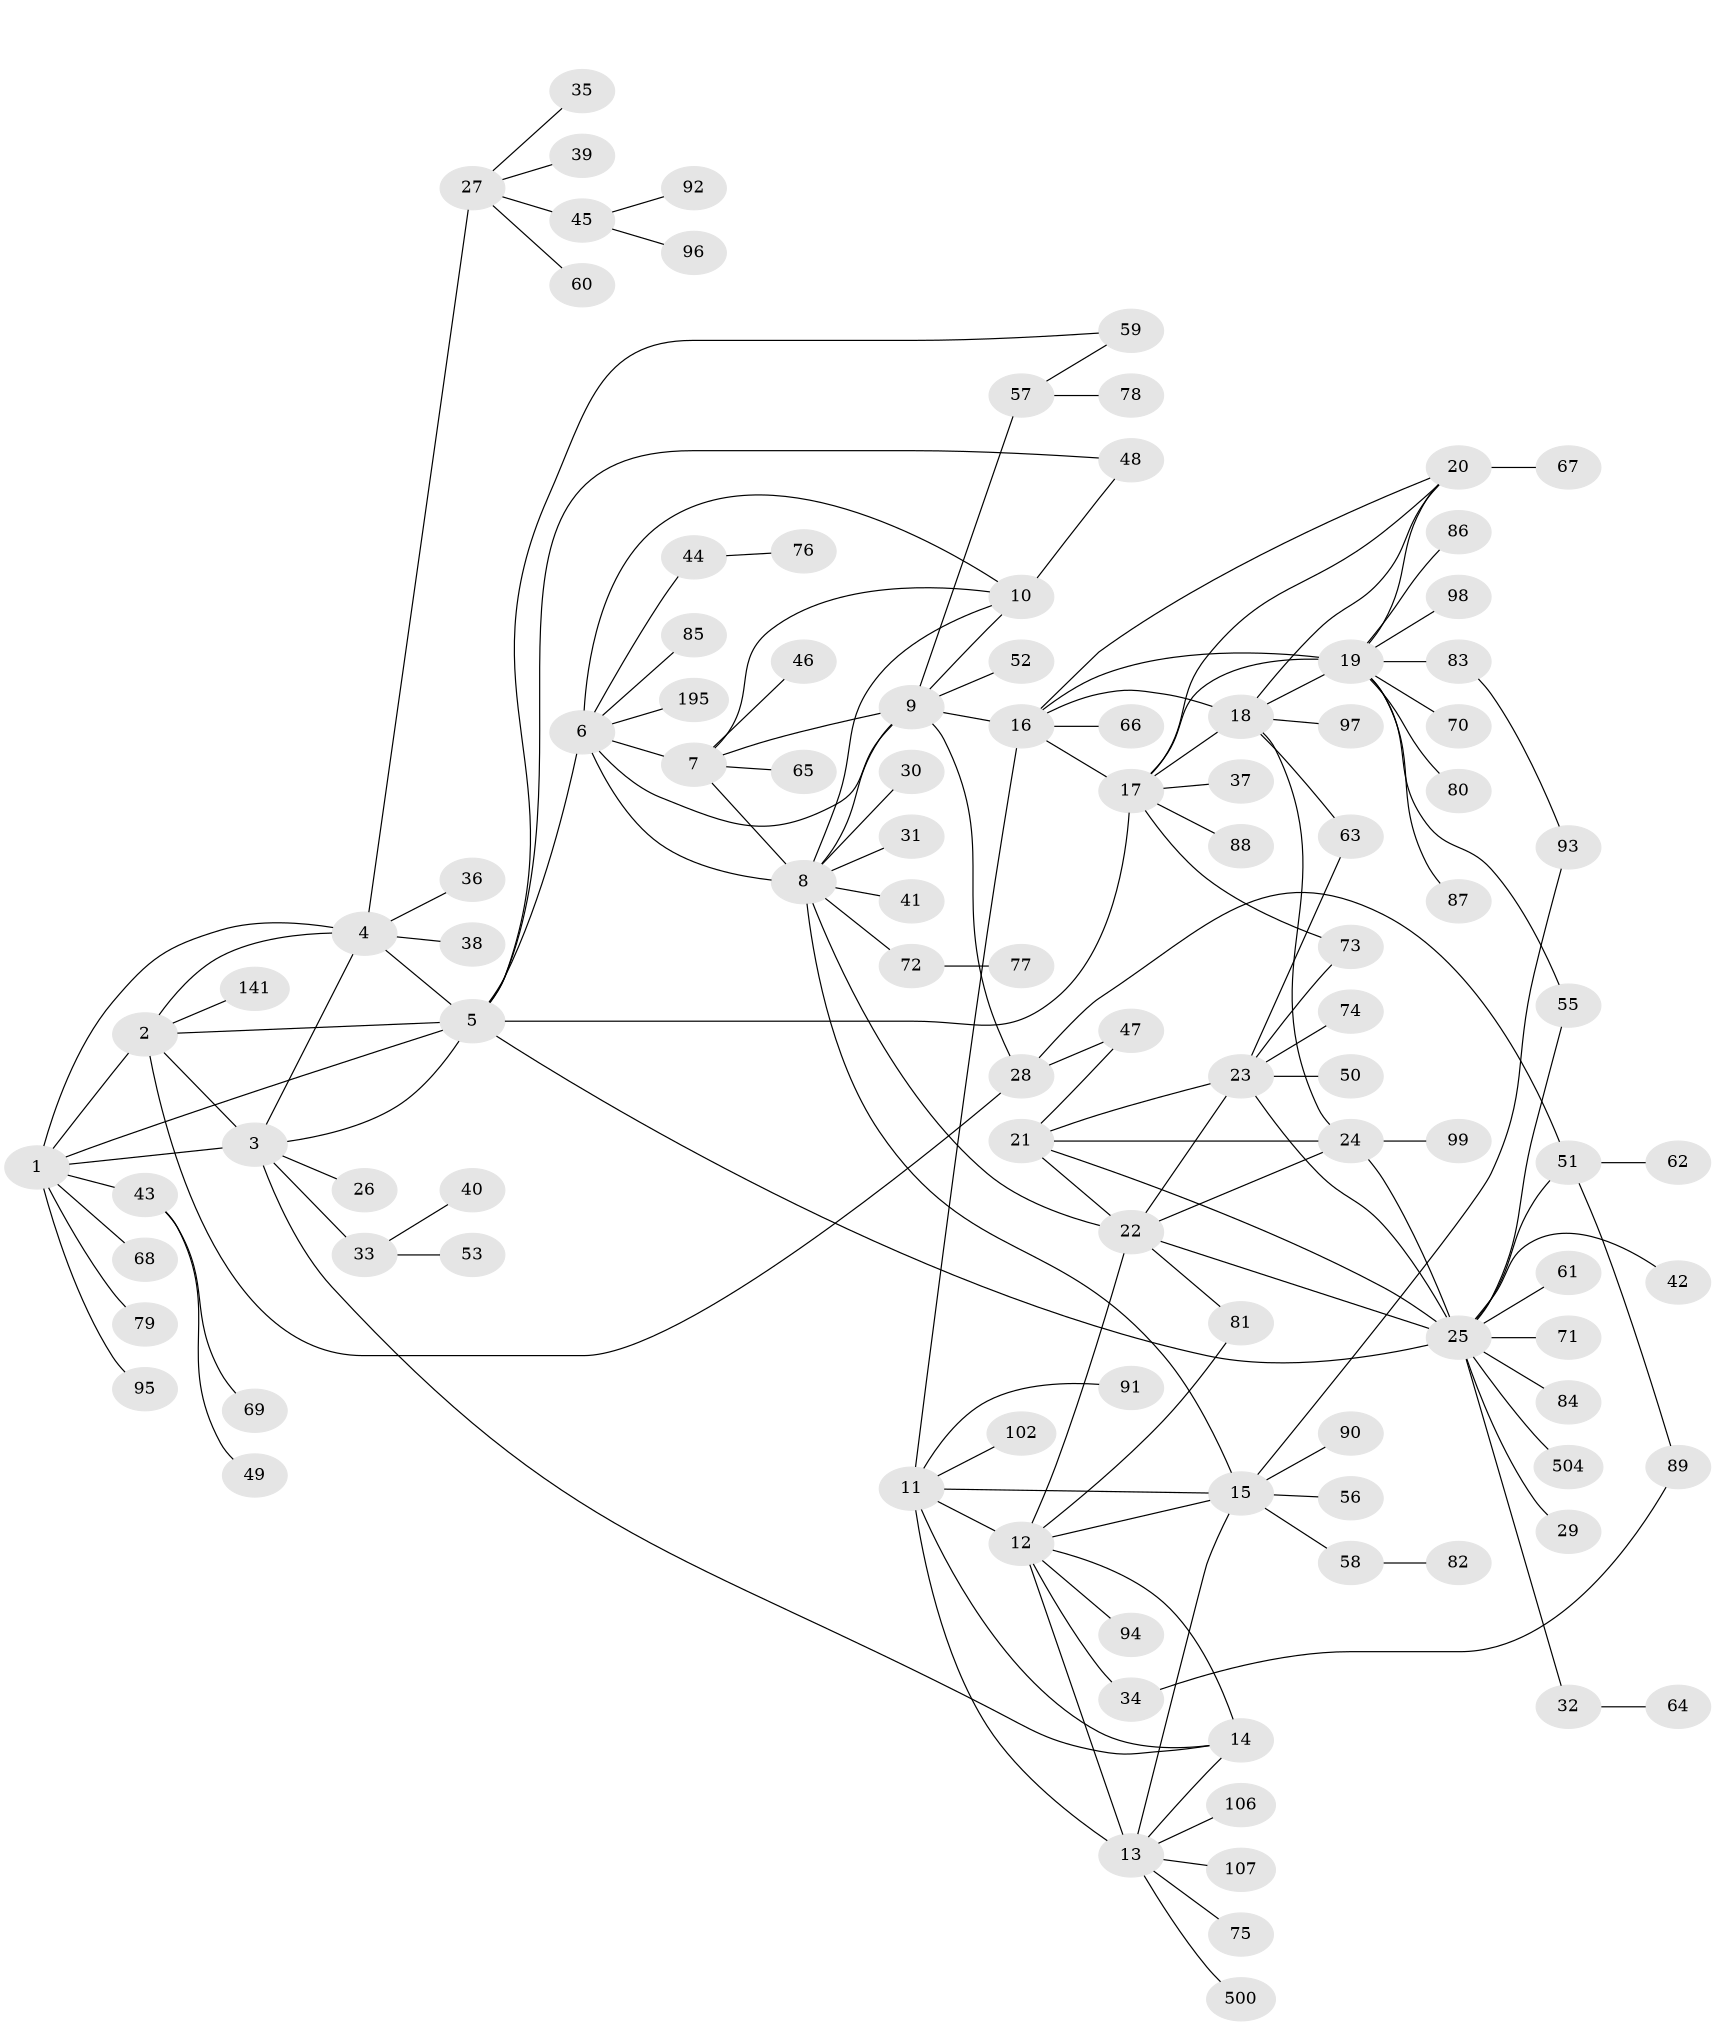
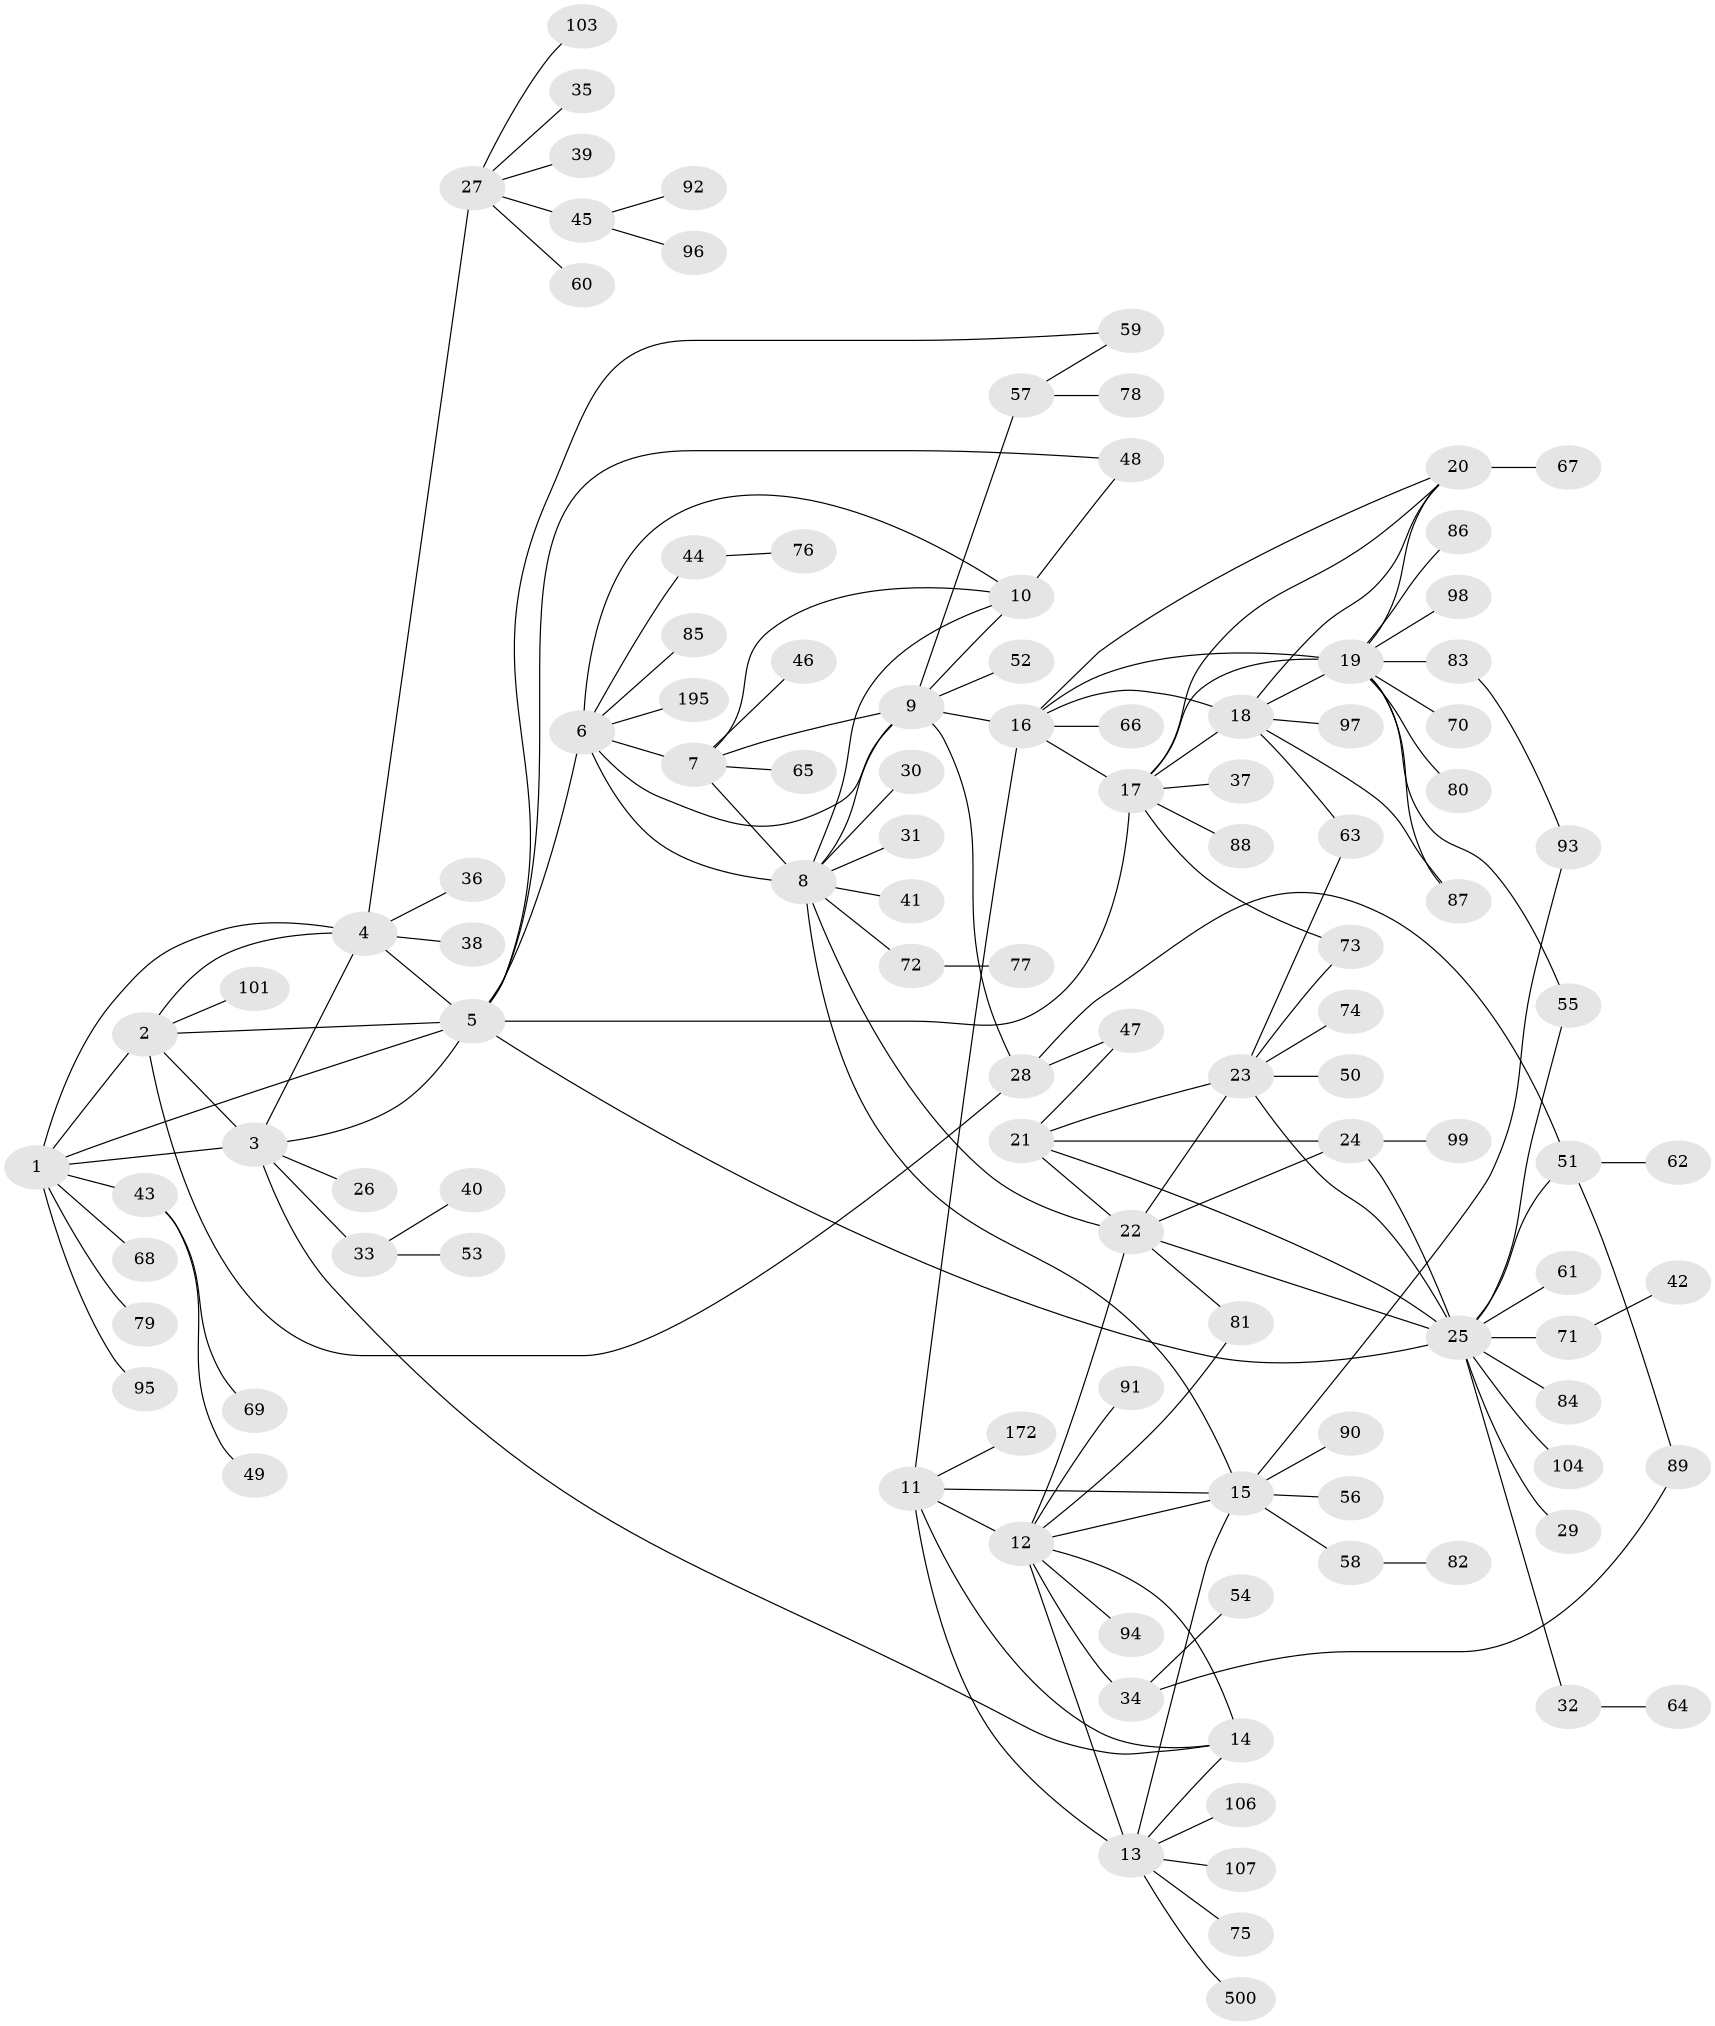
none -> (582, 26)
(1299, 918) -> (1367, 792)
(255, 989) -> (255, 989)
(1548, 1236) -> (1619, 1312)
(997, 1397) -> (1073, 1464)
(1021, 1434) -> (1021, 1434)
(1569, 1467) -> (1569, 1467)
none -> (1241, 1597)
